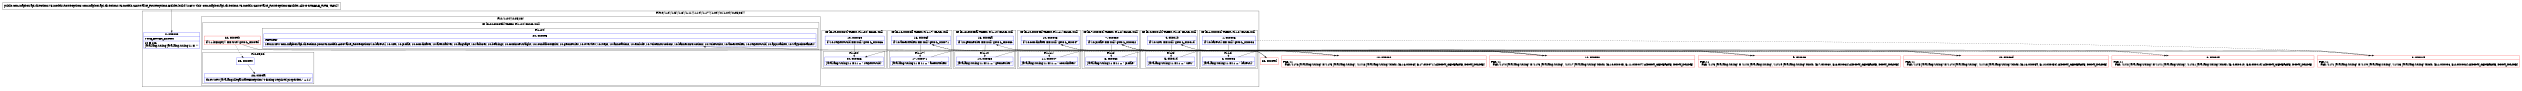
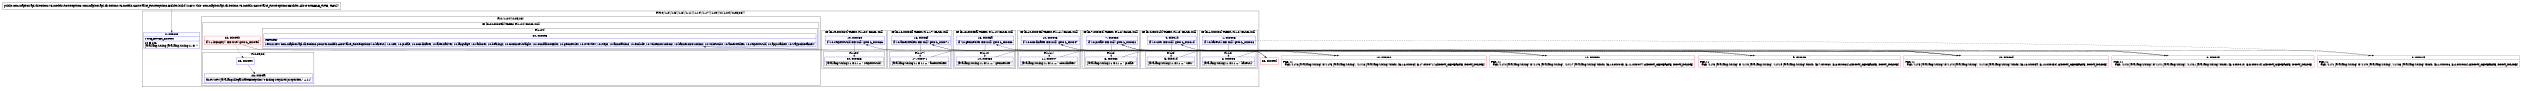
(1103, 50) -> (1102, 51)
(1334, 51) -> (1645, 51)
(1777, 51) -> (1570, 51)
